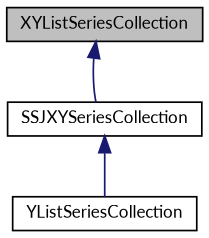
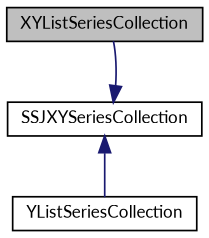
(94, 80) -> (116, 63)
